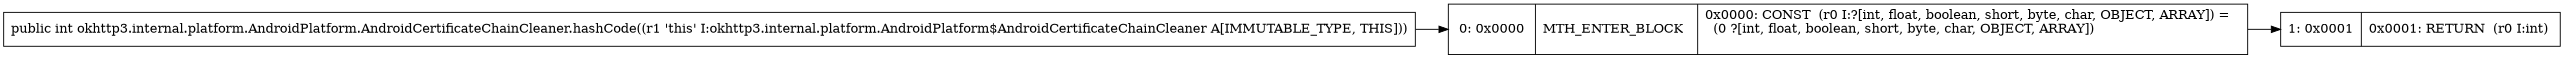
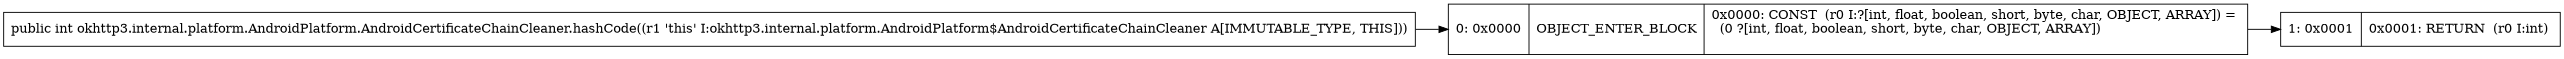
(1613, 29) -> (1617, 29)
